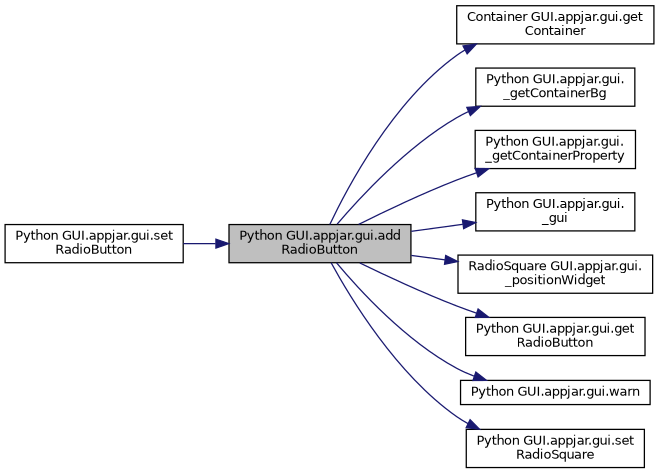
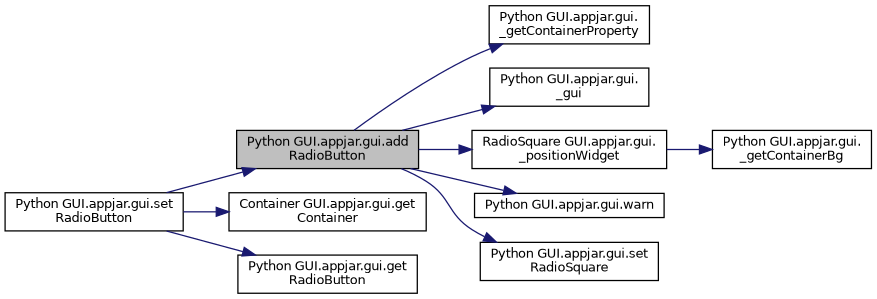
(387, 129) -> (200, 212)
(398, 162) -> (683, 149)
(417, 290) -> (205, 241)
